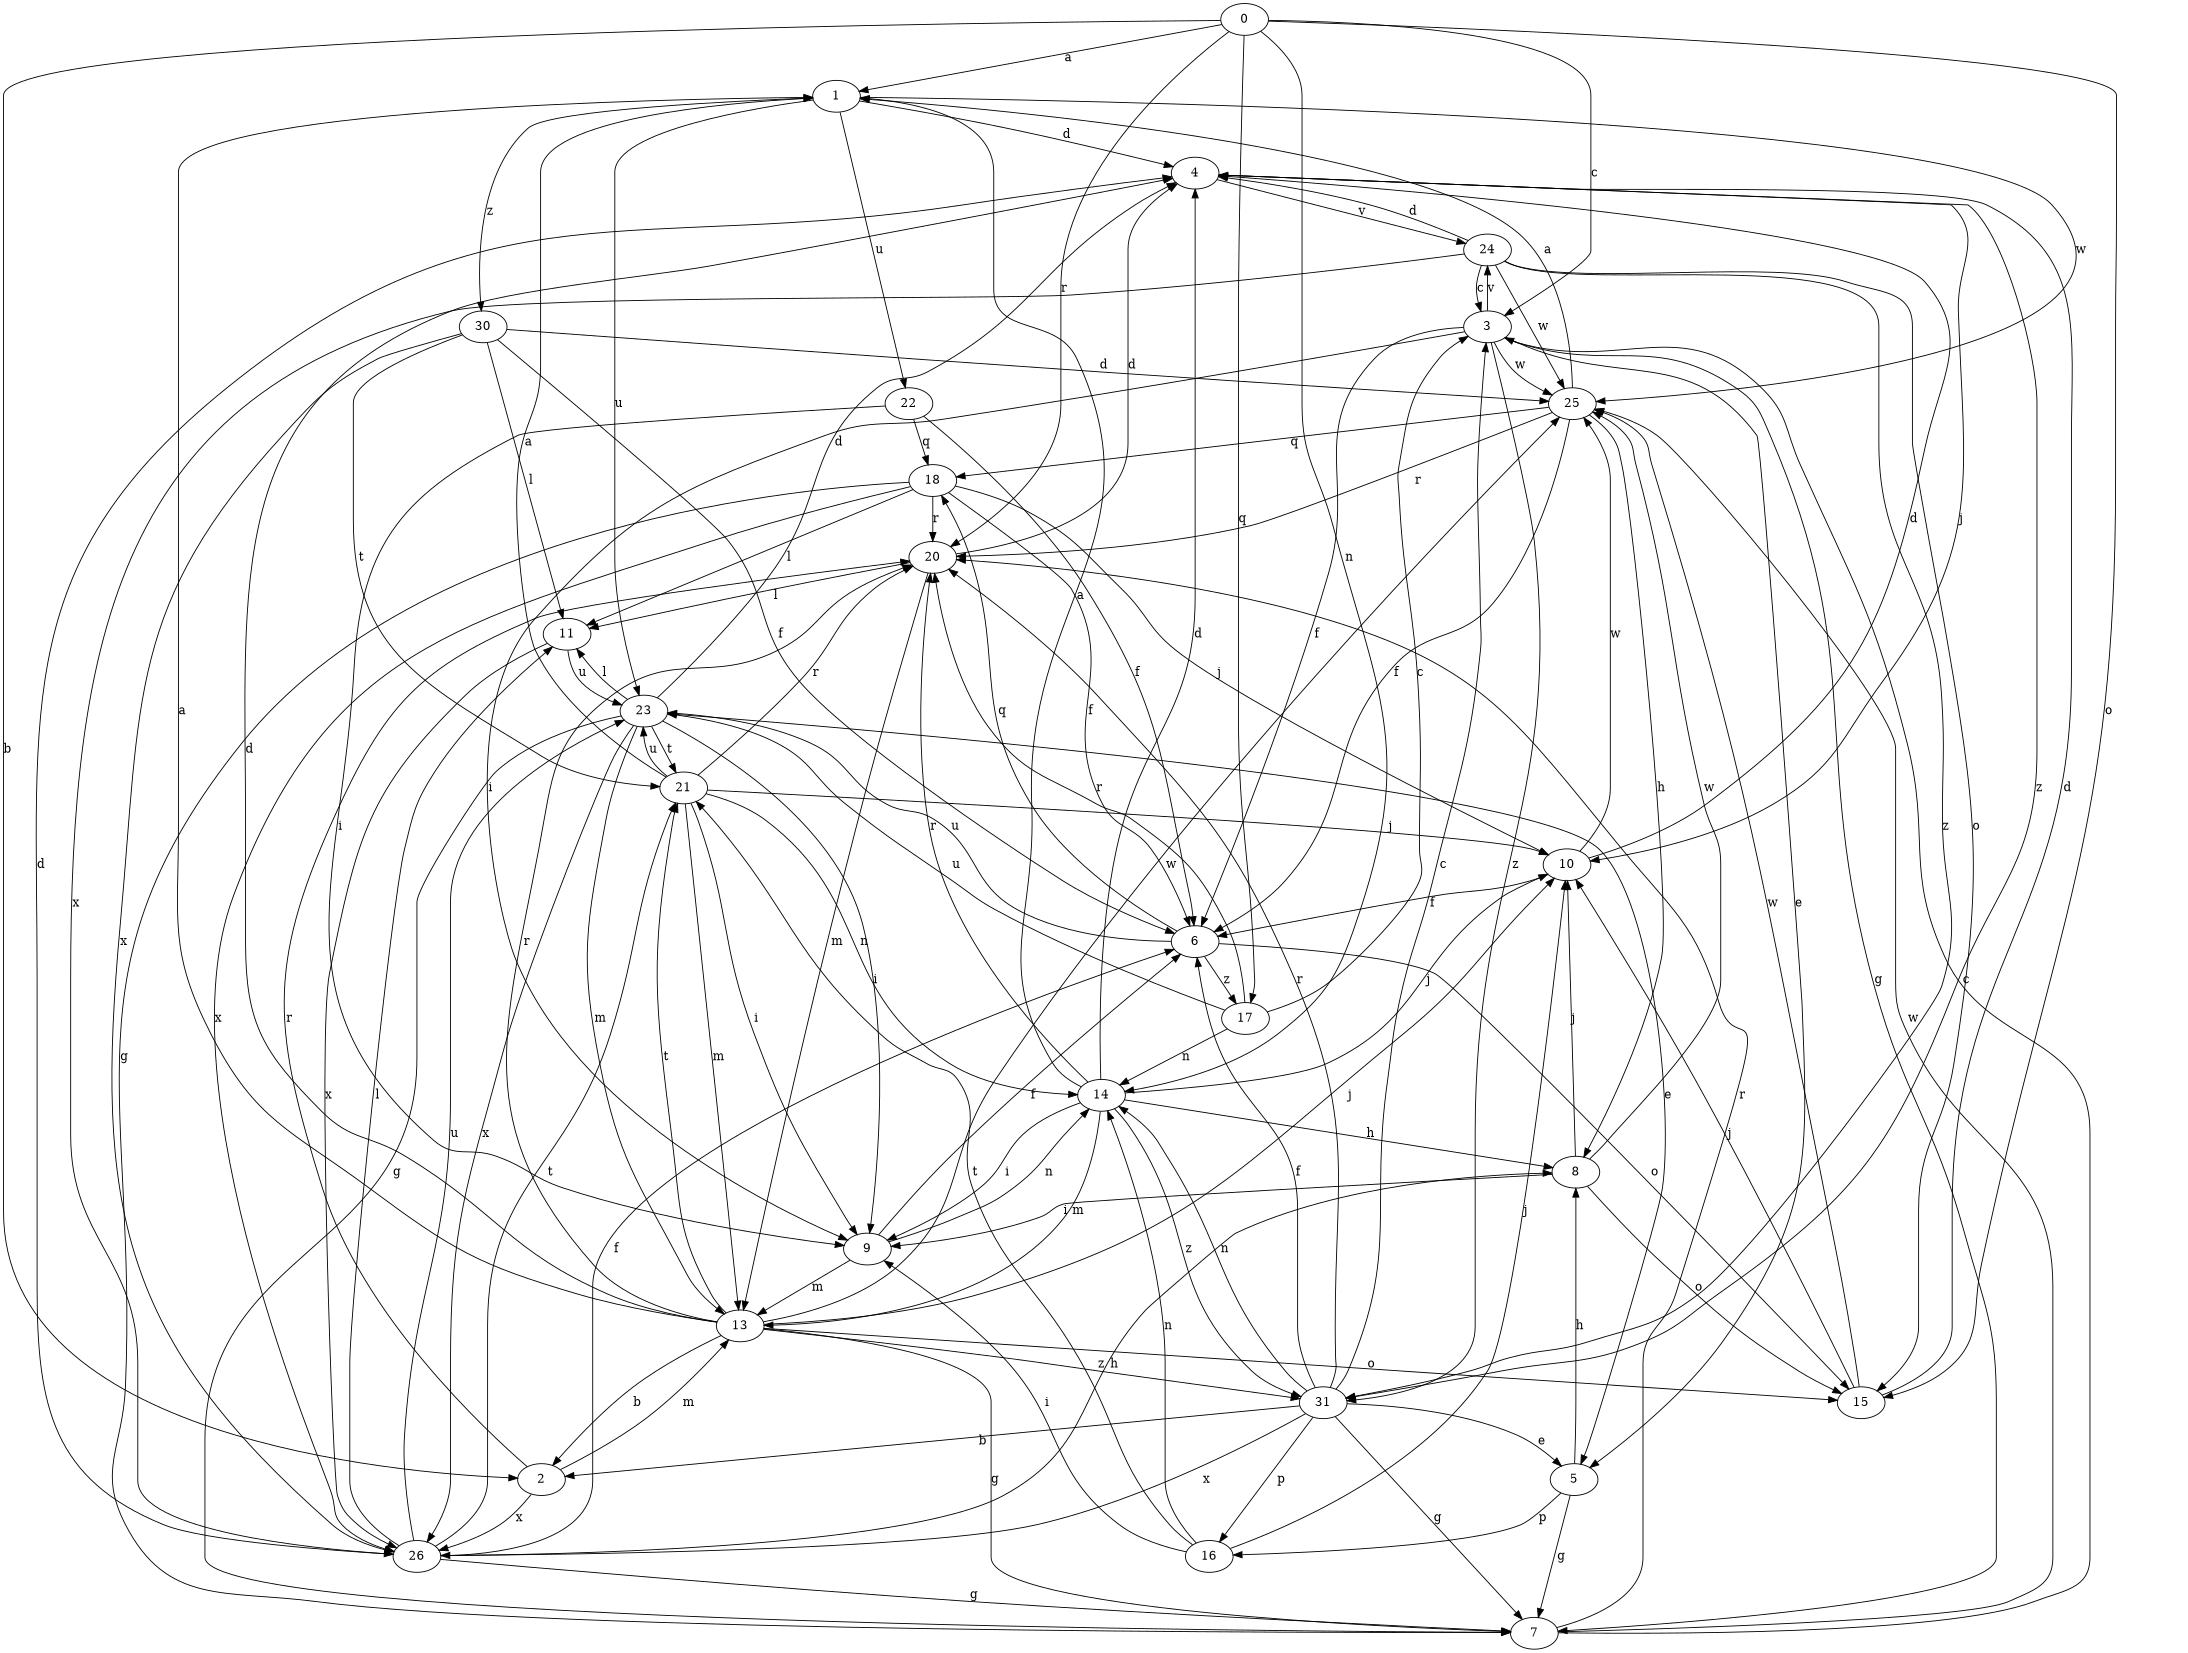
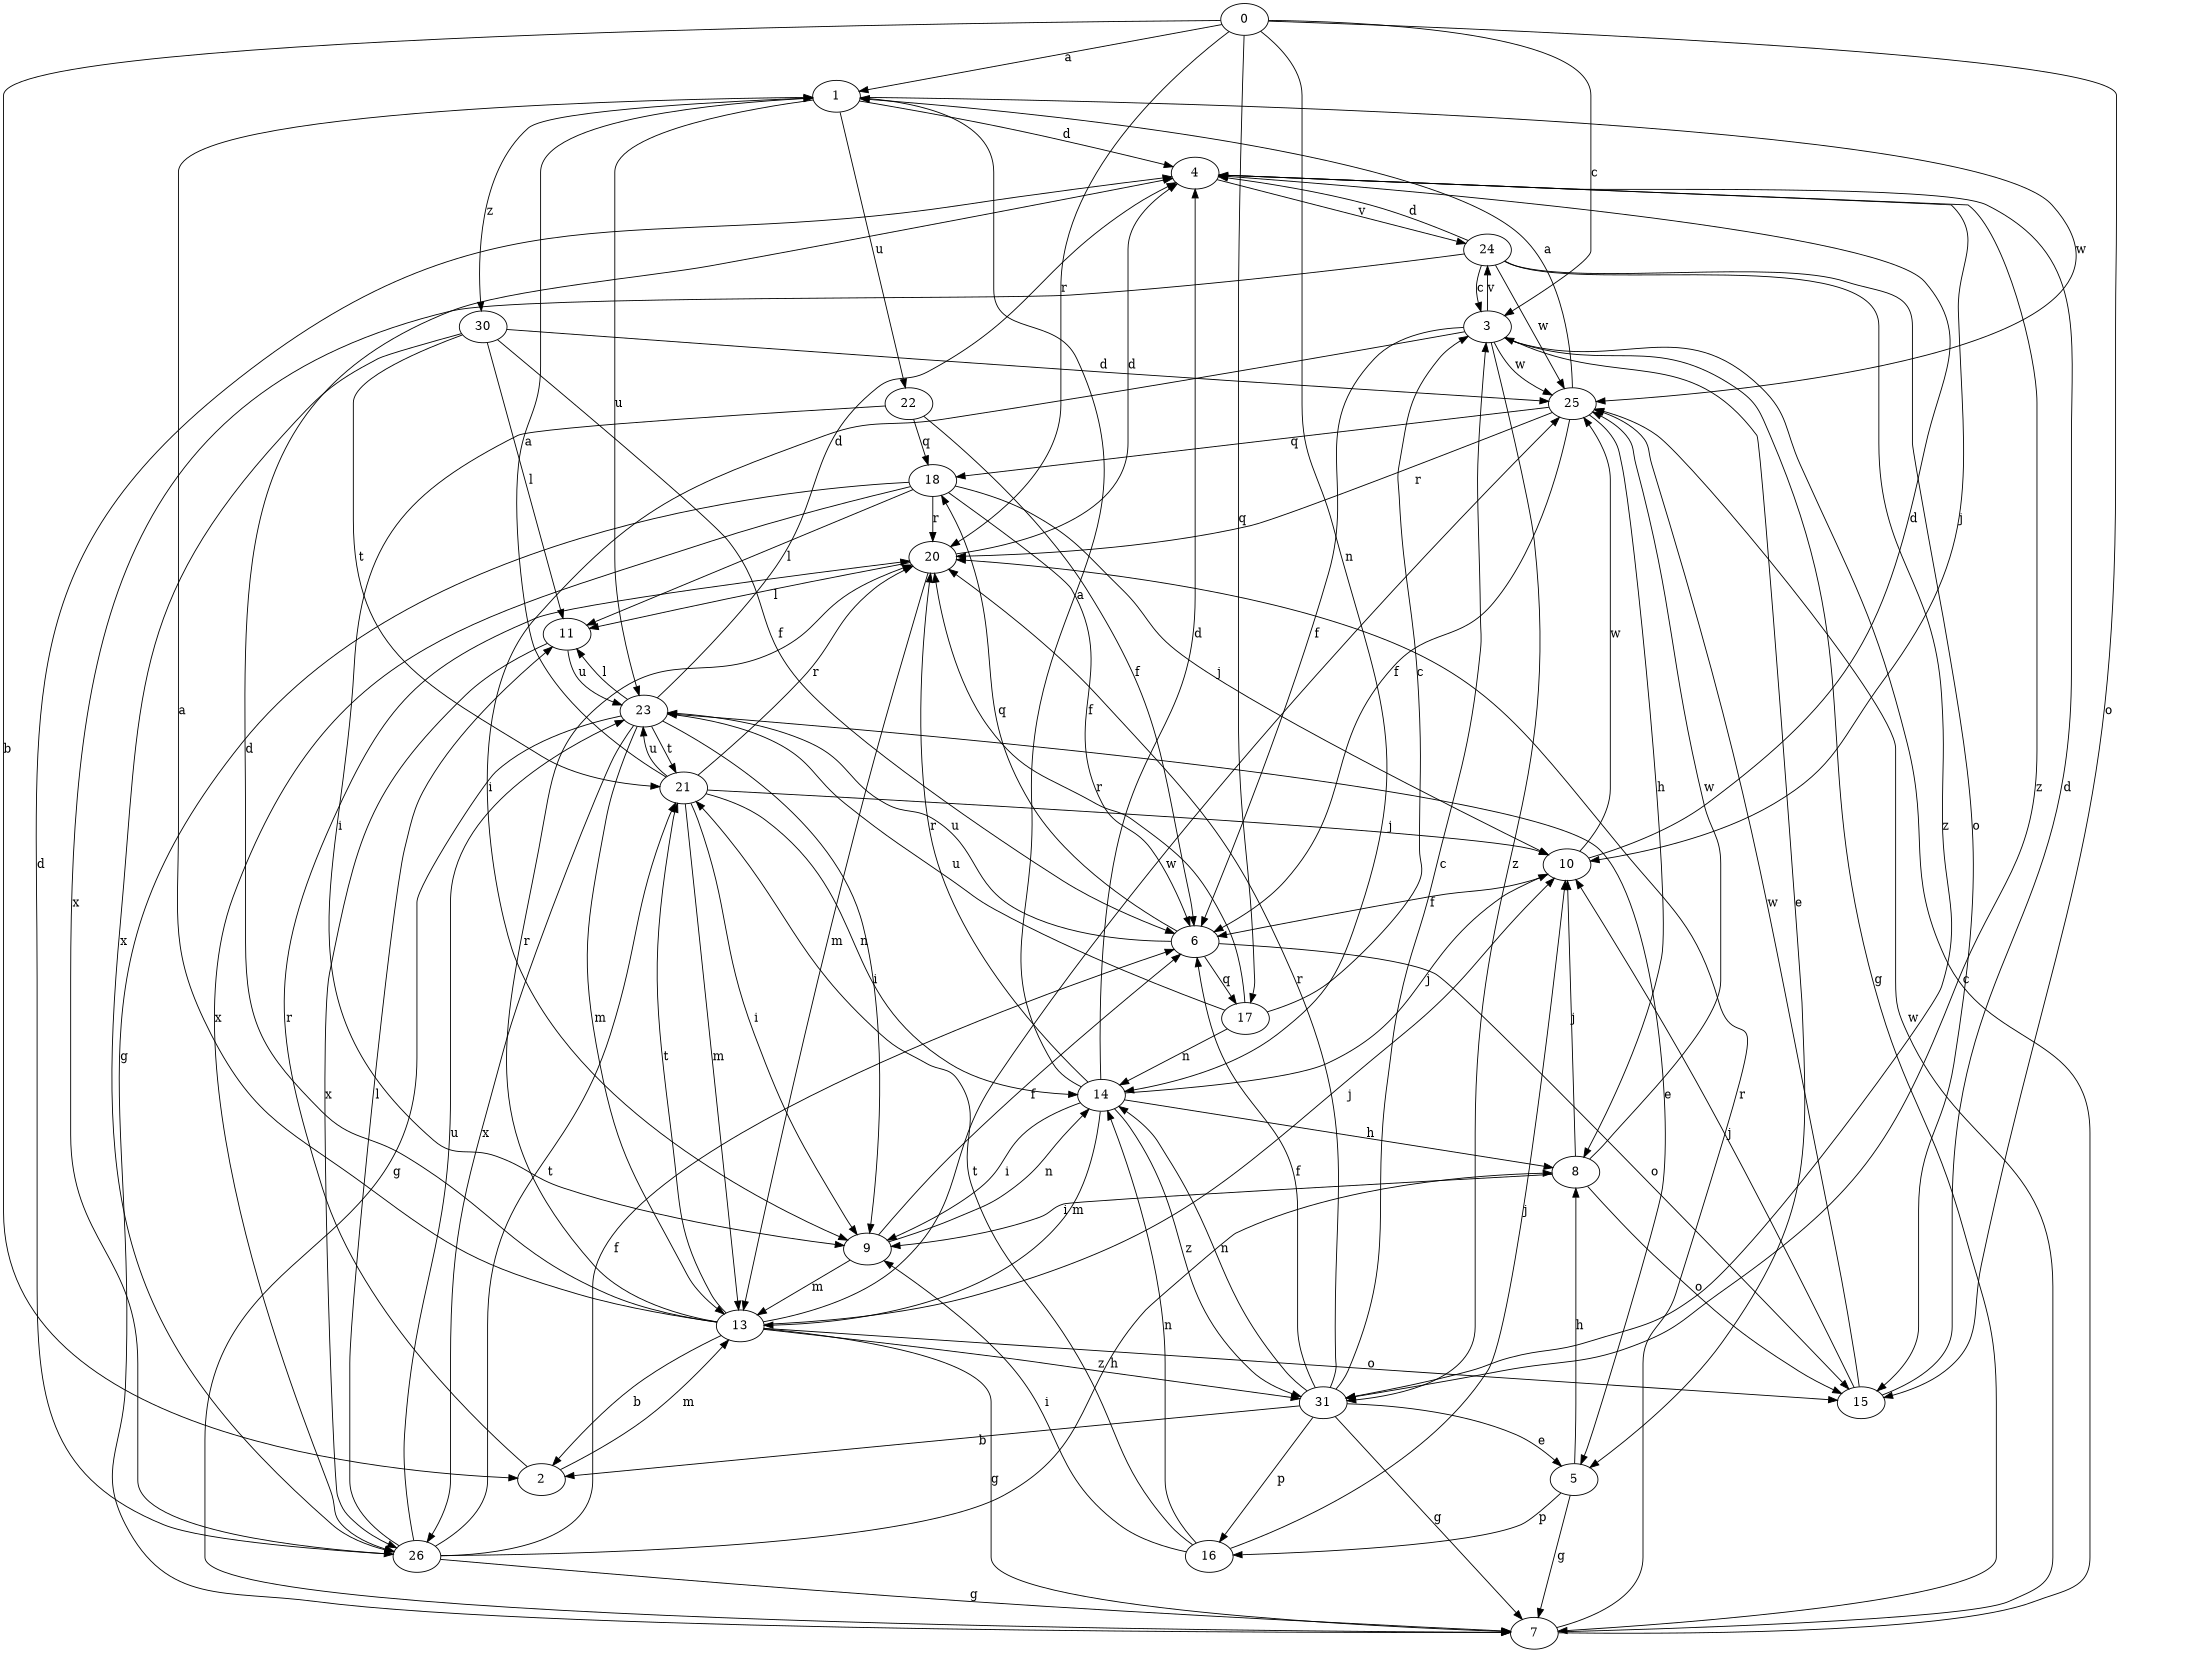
(1227, 980) -> (1227, 980)
(494, 1528) -> none
(890, 1542) -> none
